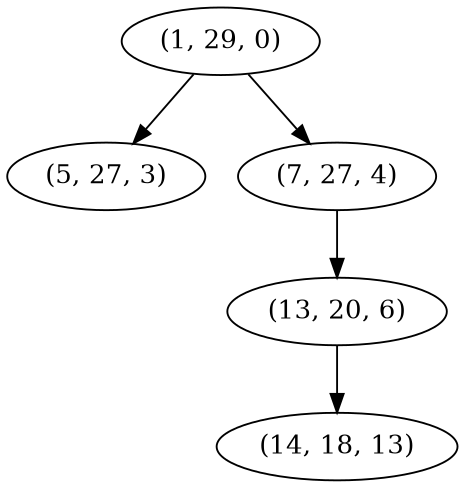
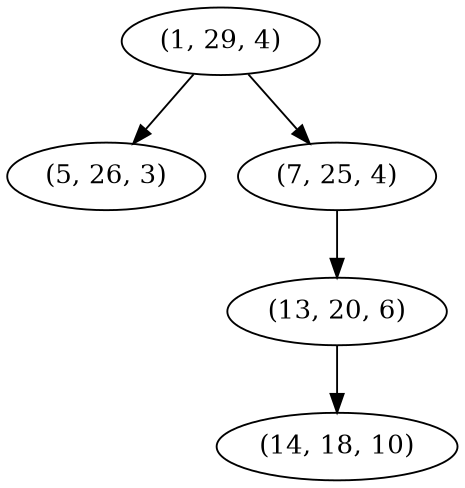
(221, 41) -> (221, 41)
(106, 176) -> (106, 176)
(337, 176) -> (337, 176)
(337, 447) -> (337, 447)
